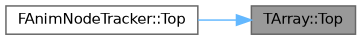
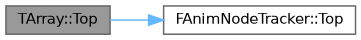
(217, 20) -> (129, 20)
